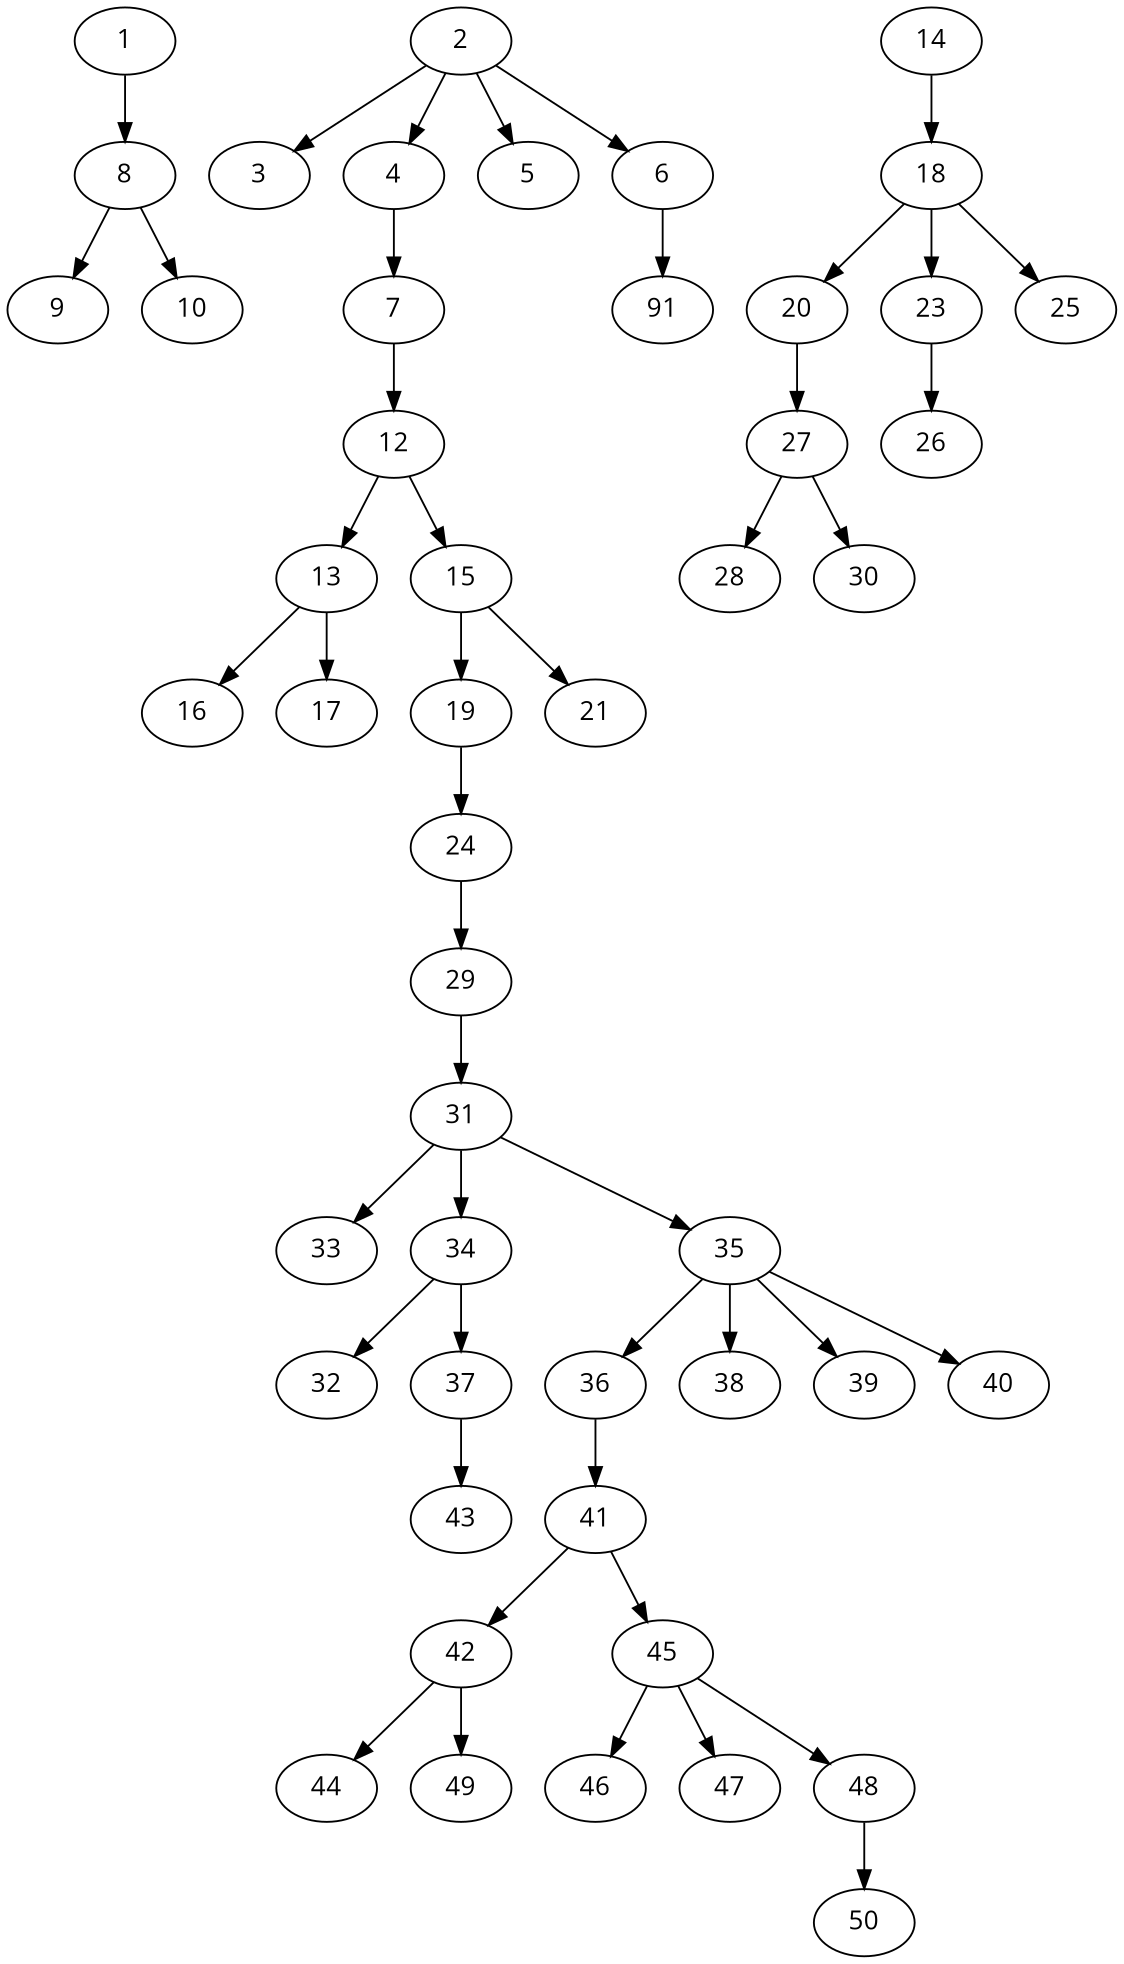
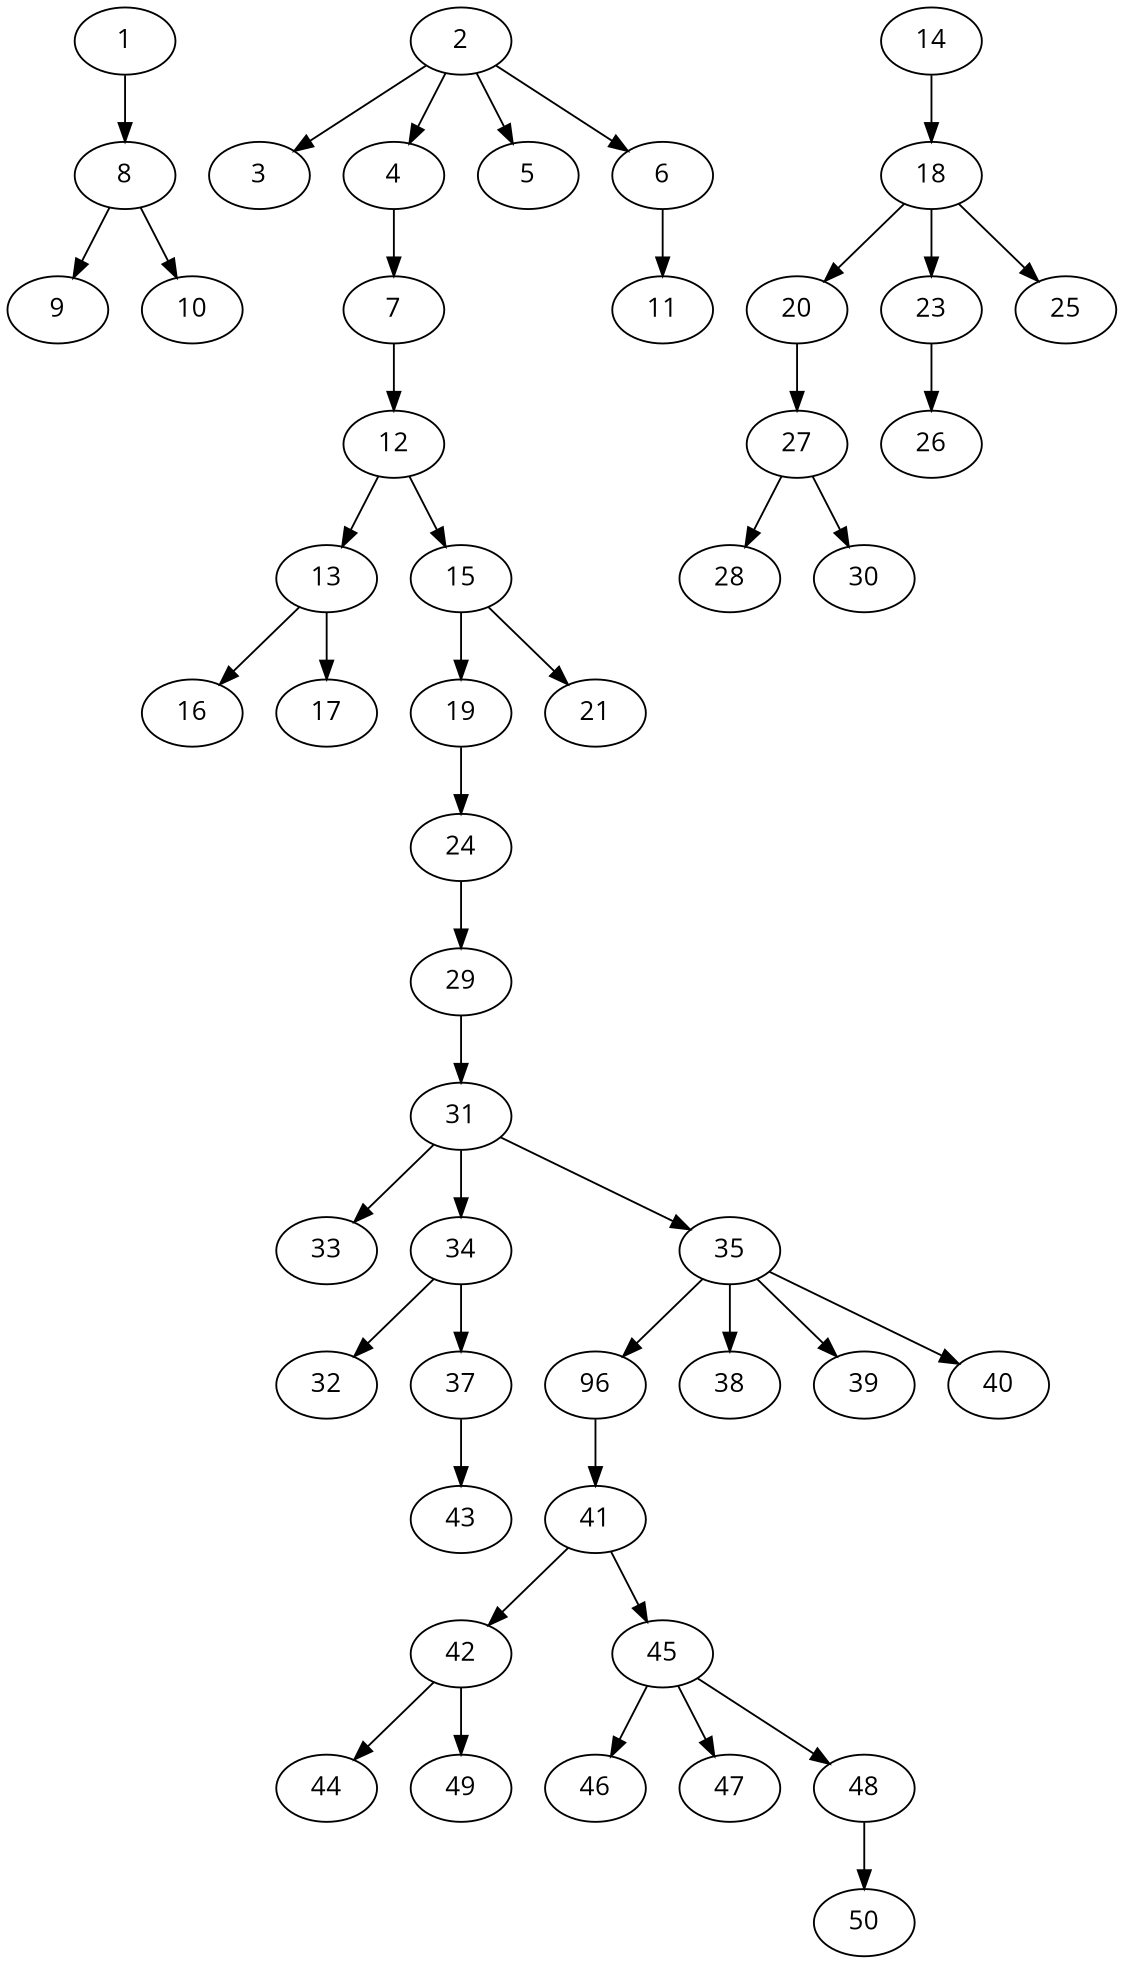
(663, 310) -> (663, 310)
(595, 1385) -> (595, 1385)
